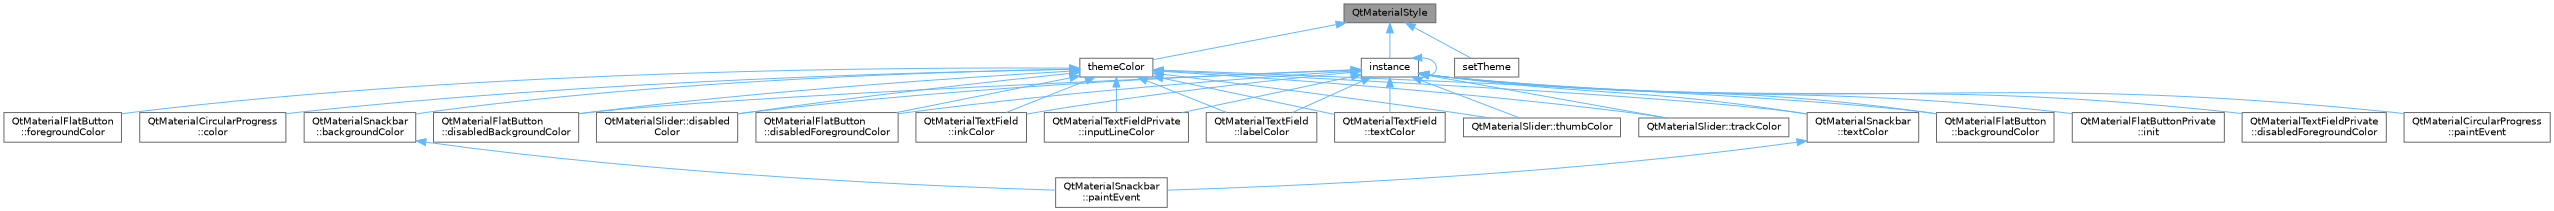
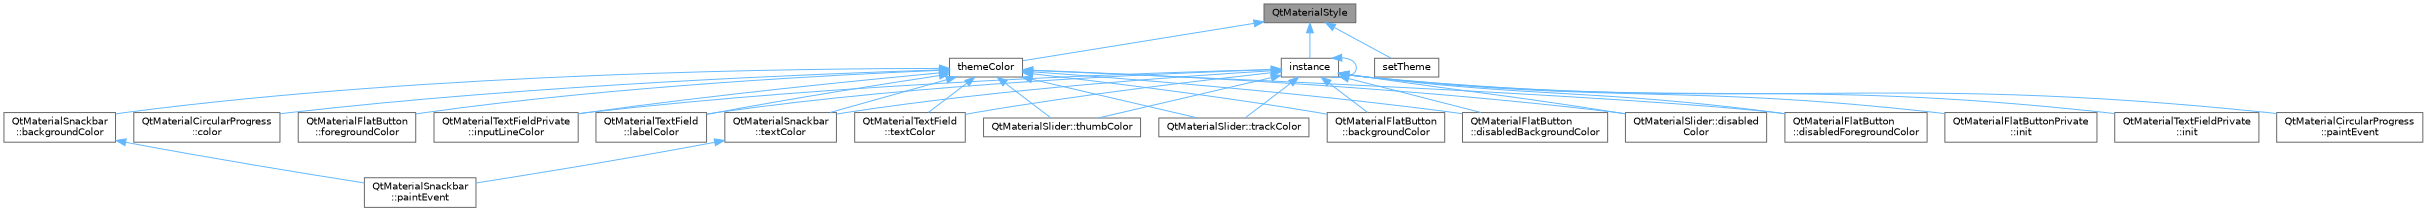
(971, 127) -> none
(2314, 127) -> (2187, 127)
